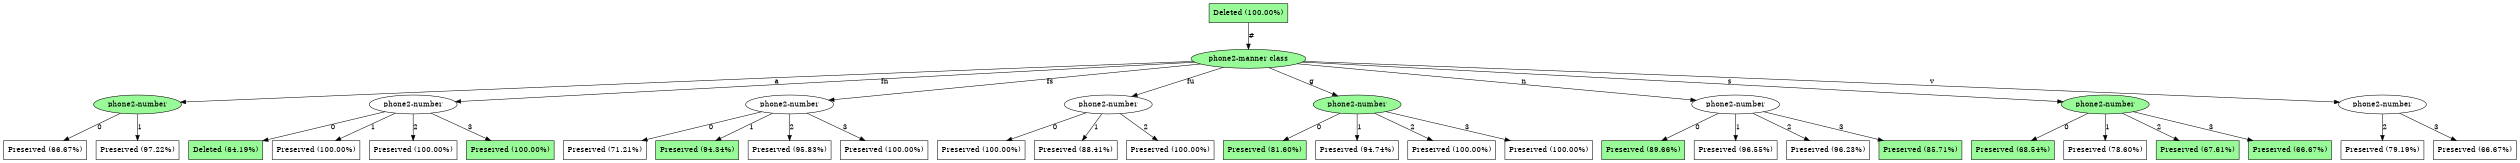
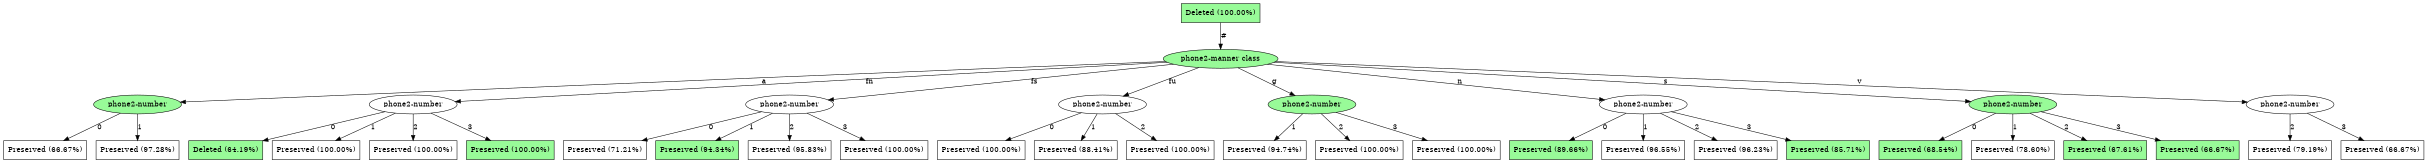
(138, 150) -> (138, 150)
(1265, 150) -> none
